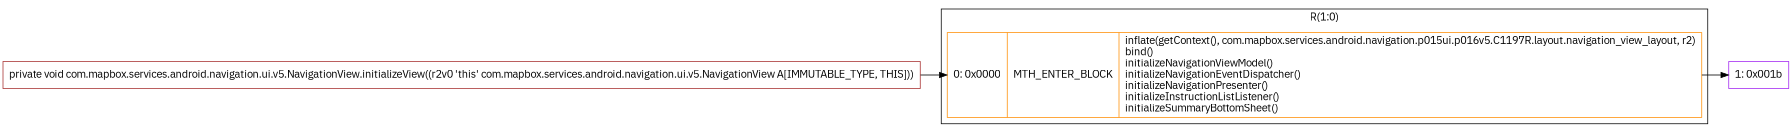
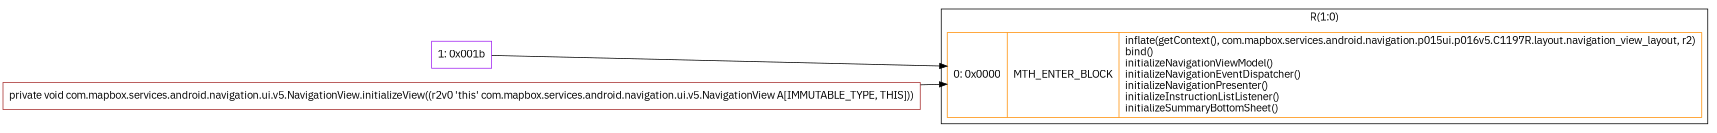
(1712, 75) -> (716, 61)
